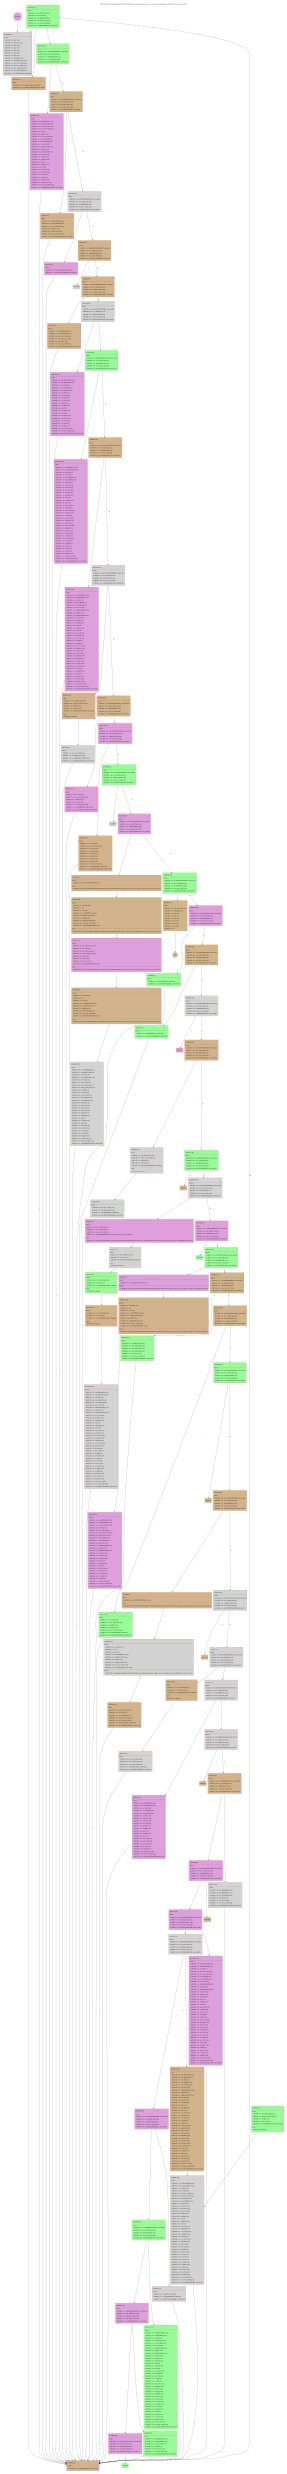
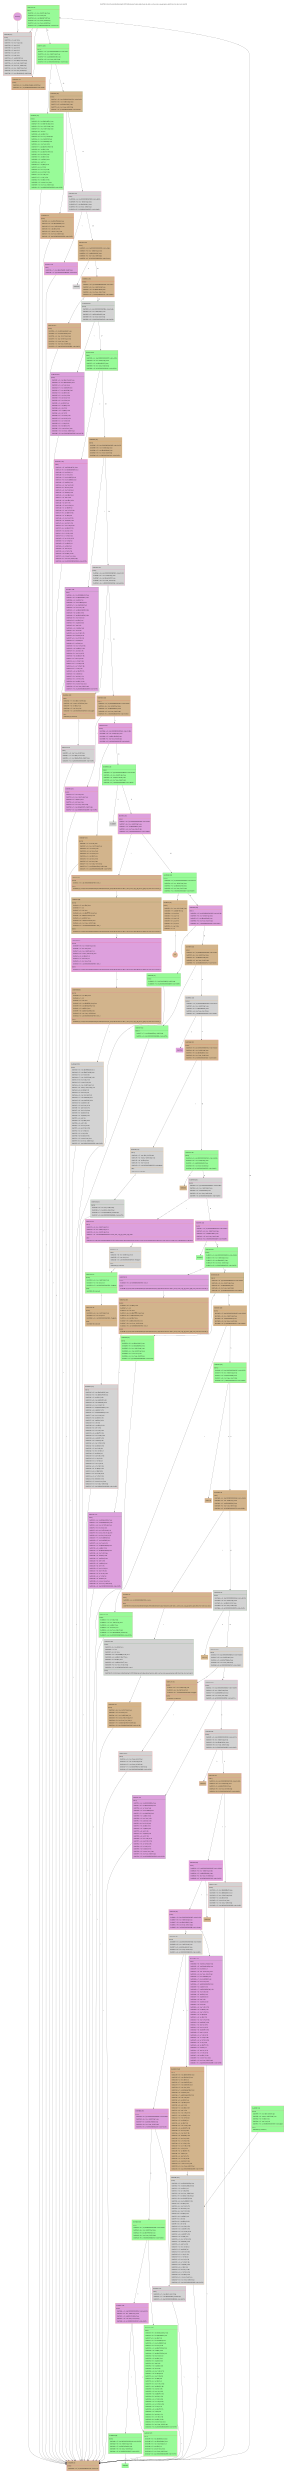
(47, 152) -> (47, 152)
(125, 2444) -> (125, 2444)
